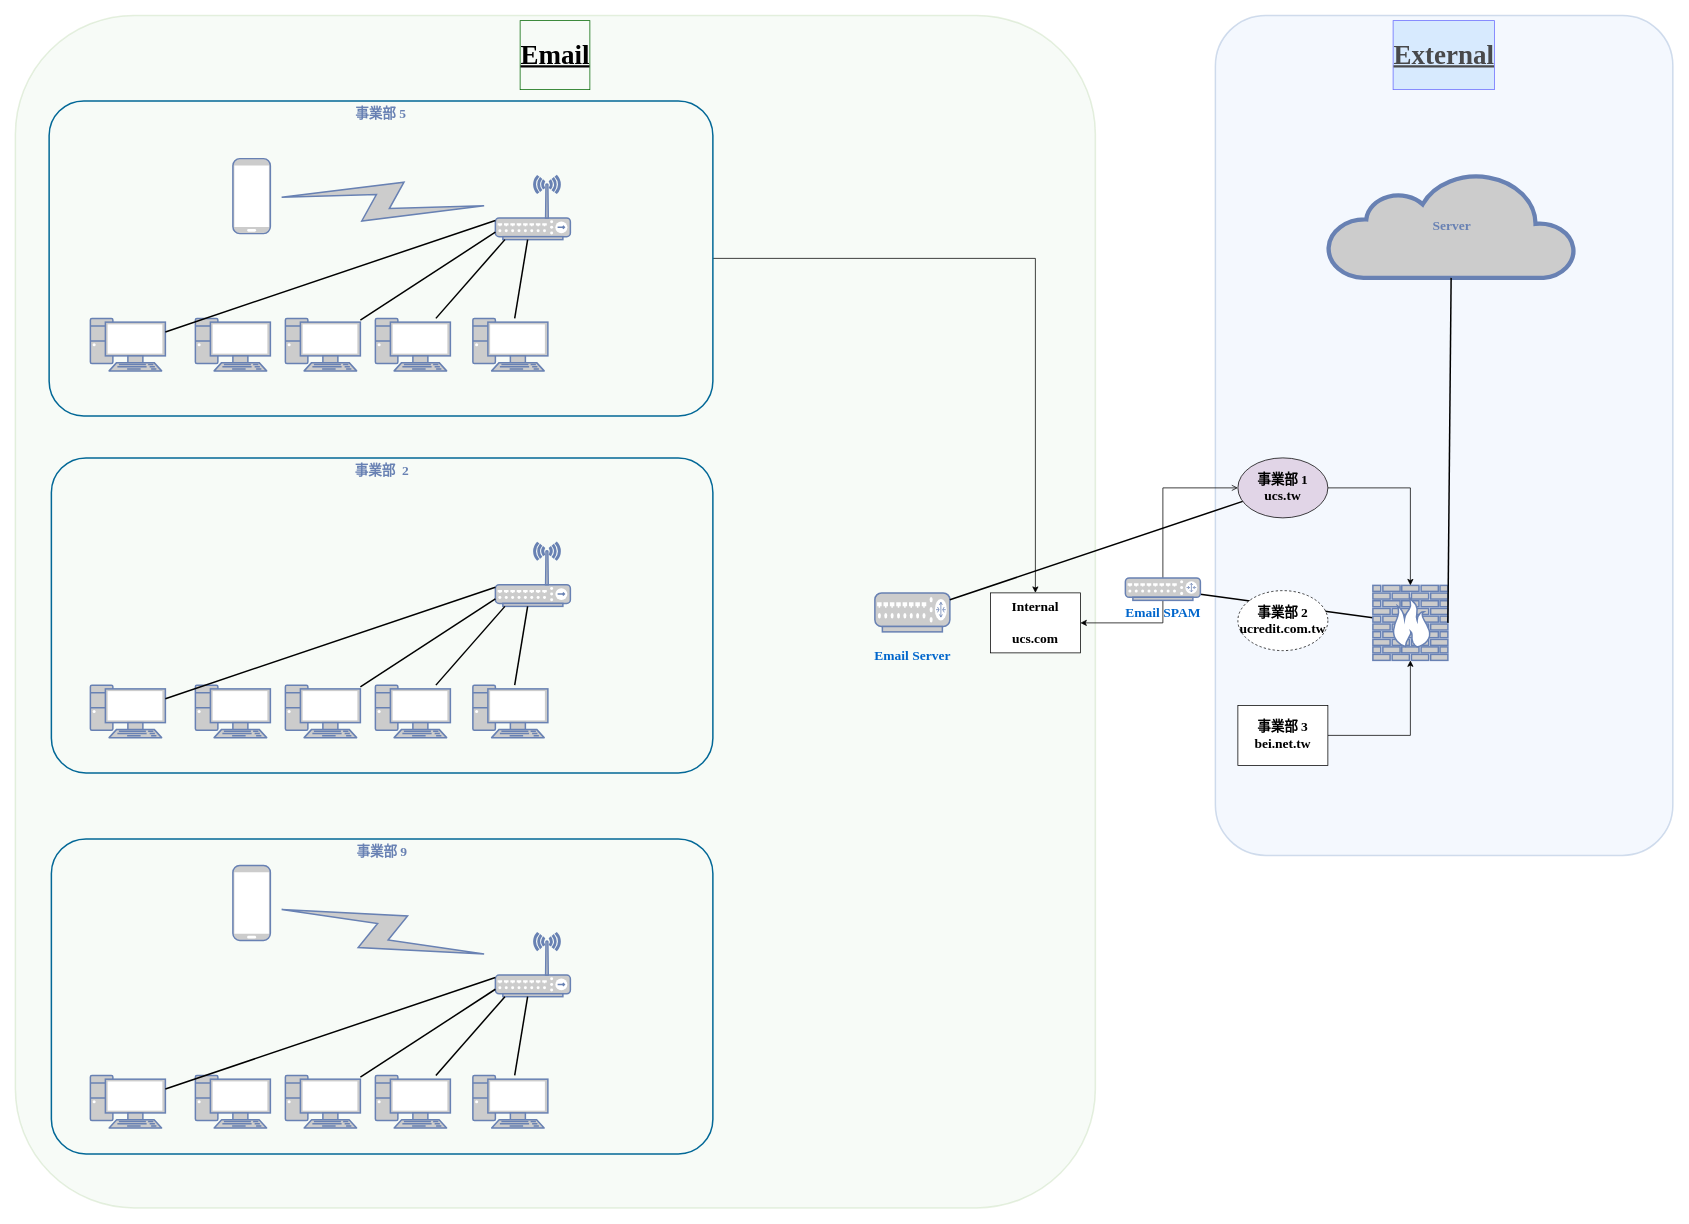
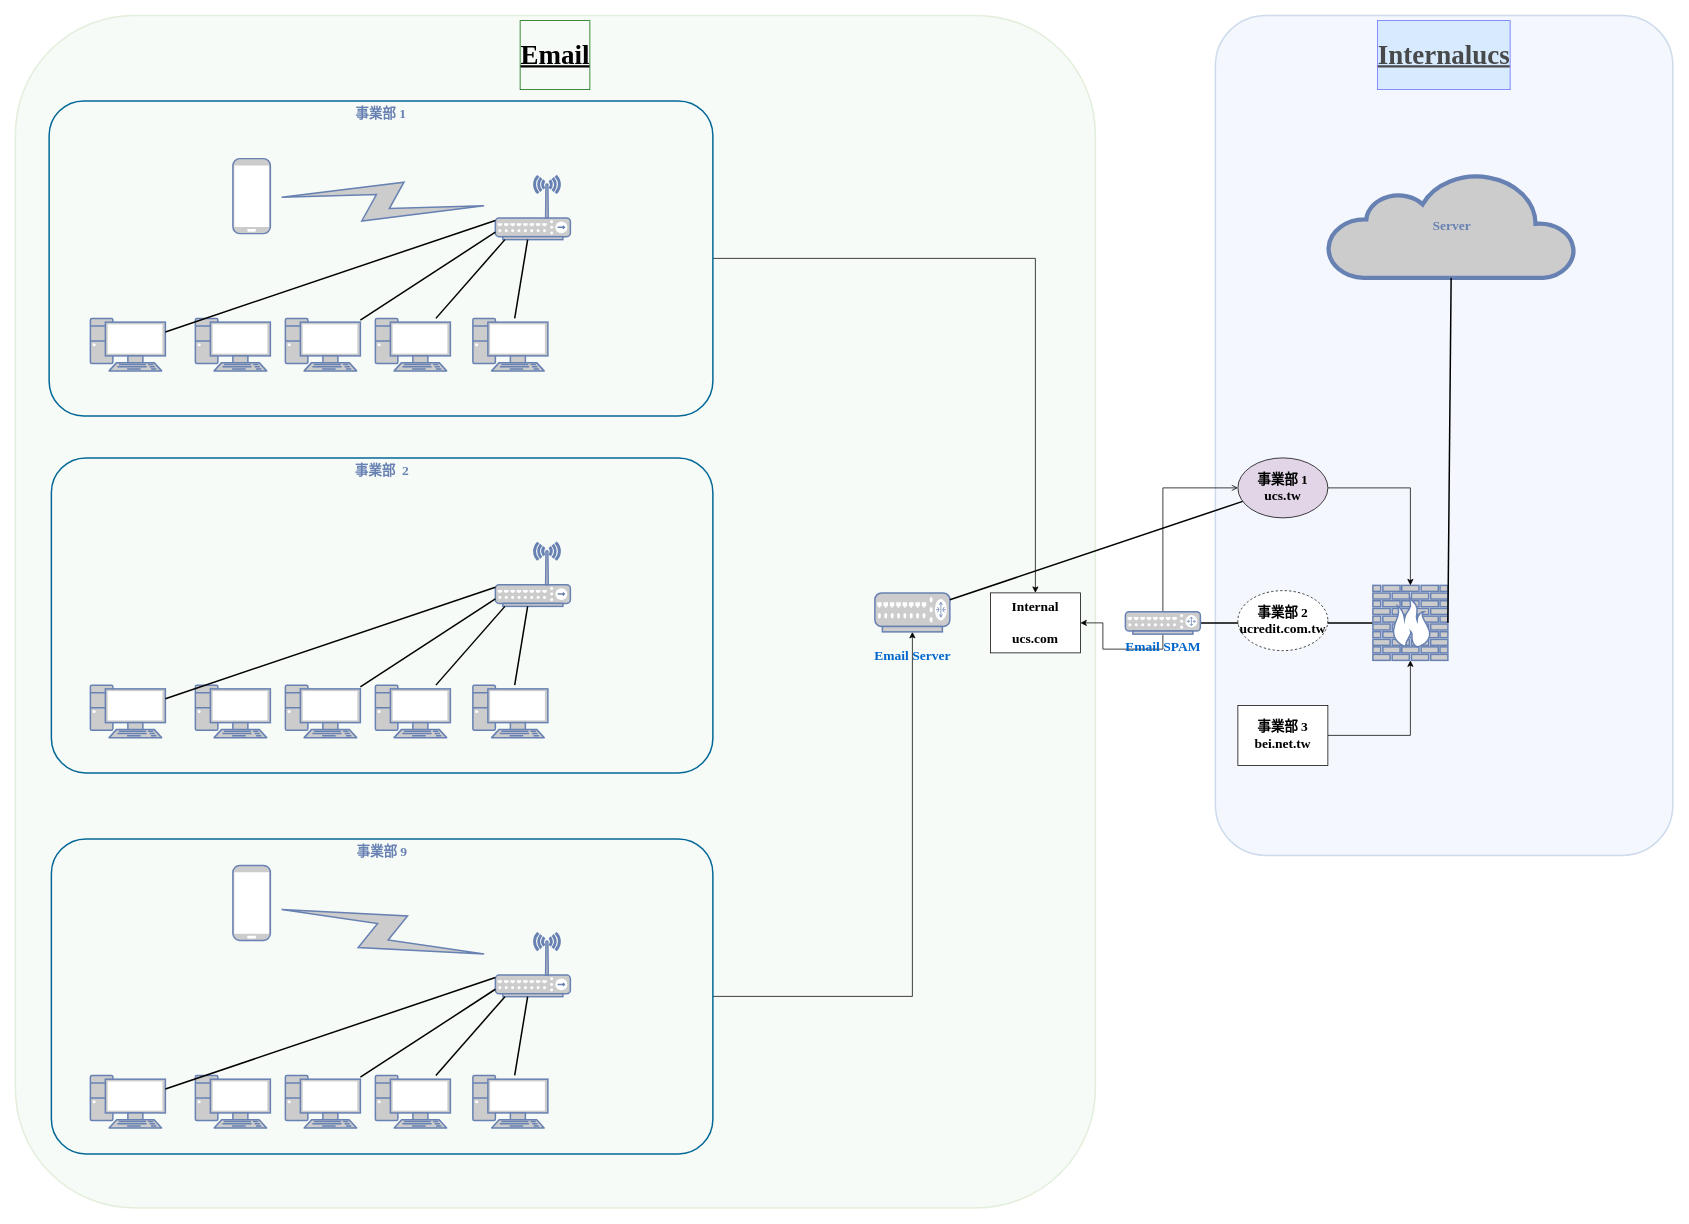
(1444, 29) -> (1444, 29)
(381, 114) -> (381, 114)
(1163, 589) -> (1163, 623)
none -> (912, 916)
